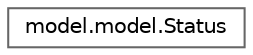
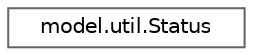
(126, 28) -> (126, 28)
